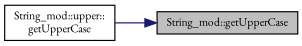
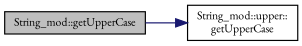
(130, 23) -> (161, 23)
